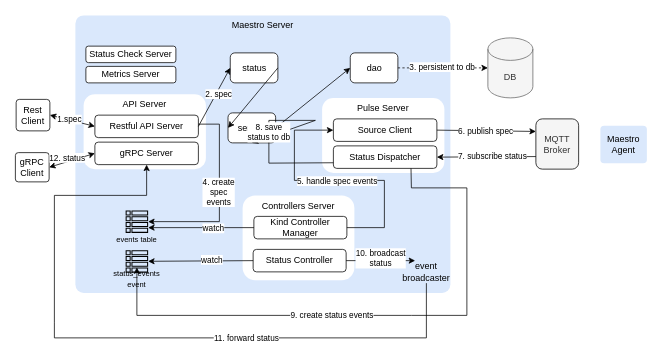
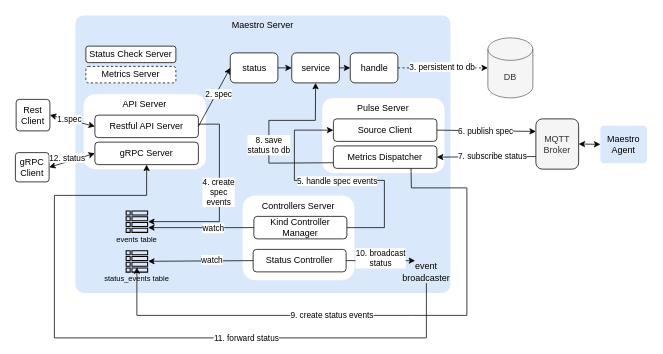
(375, 68) -> (375, 68)
(131, 75) -> (131, 75)
(252, 128) -> (316, 68)
none -> (590, 144)
(385, 157) -> (385, 157)
(137, 279) -> (137, 279)
